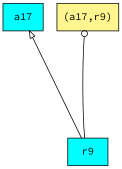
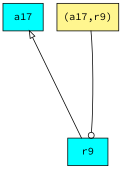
(83, 88) -> (93, 81)
